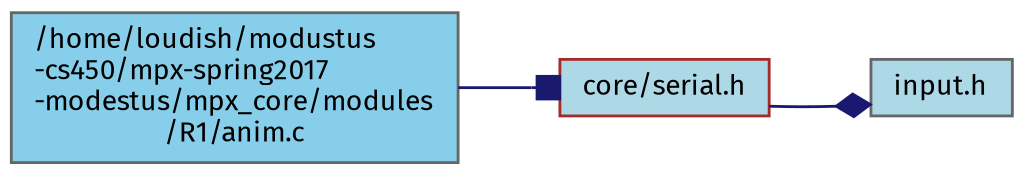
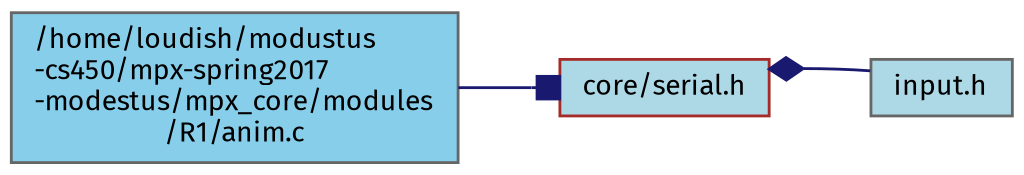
(803, 107) -> (837, 69)
